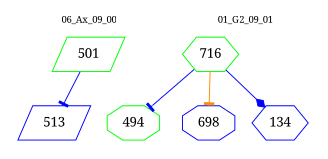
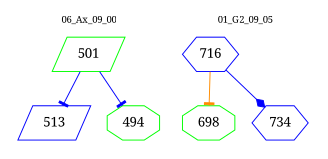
(245, 20) -> (245, 20)
(211, 54) -> (211, 54)
(181, 81) -> (110, 87)
(209, 123) -> (209, 123)
(280, 123) -> (280, 123)
